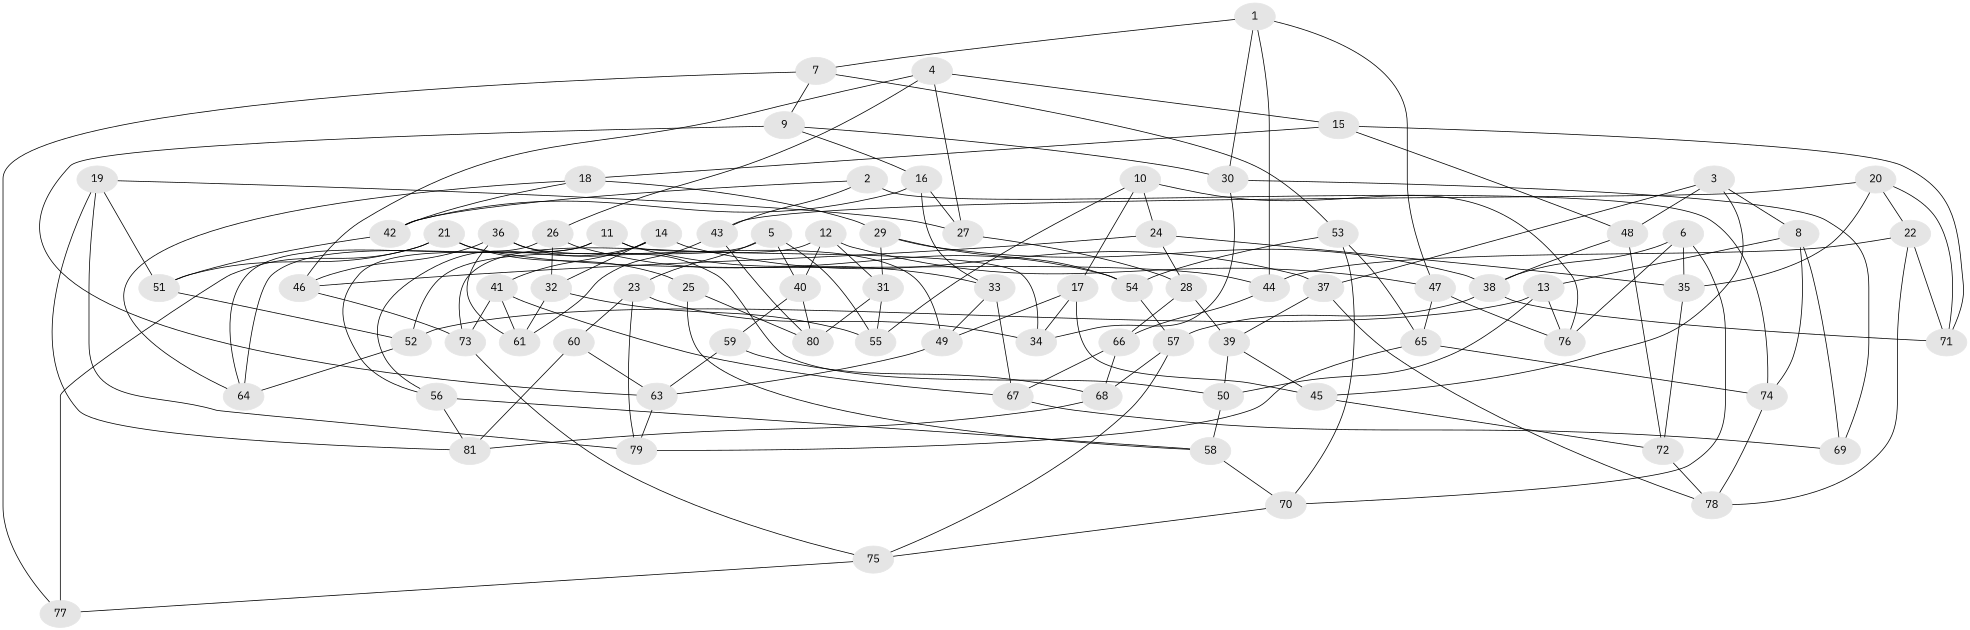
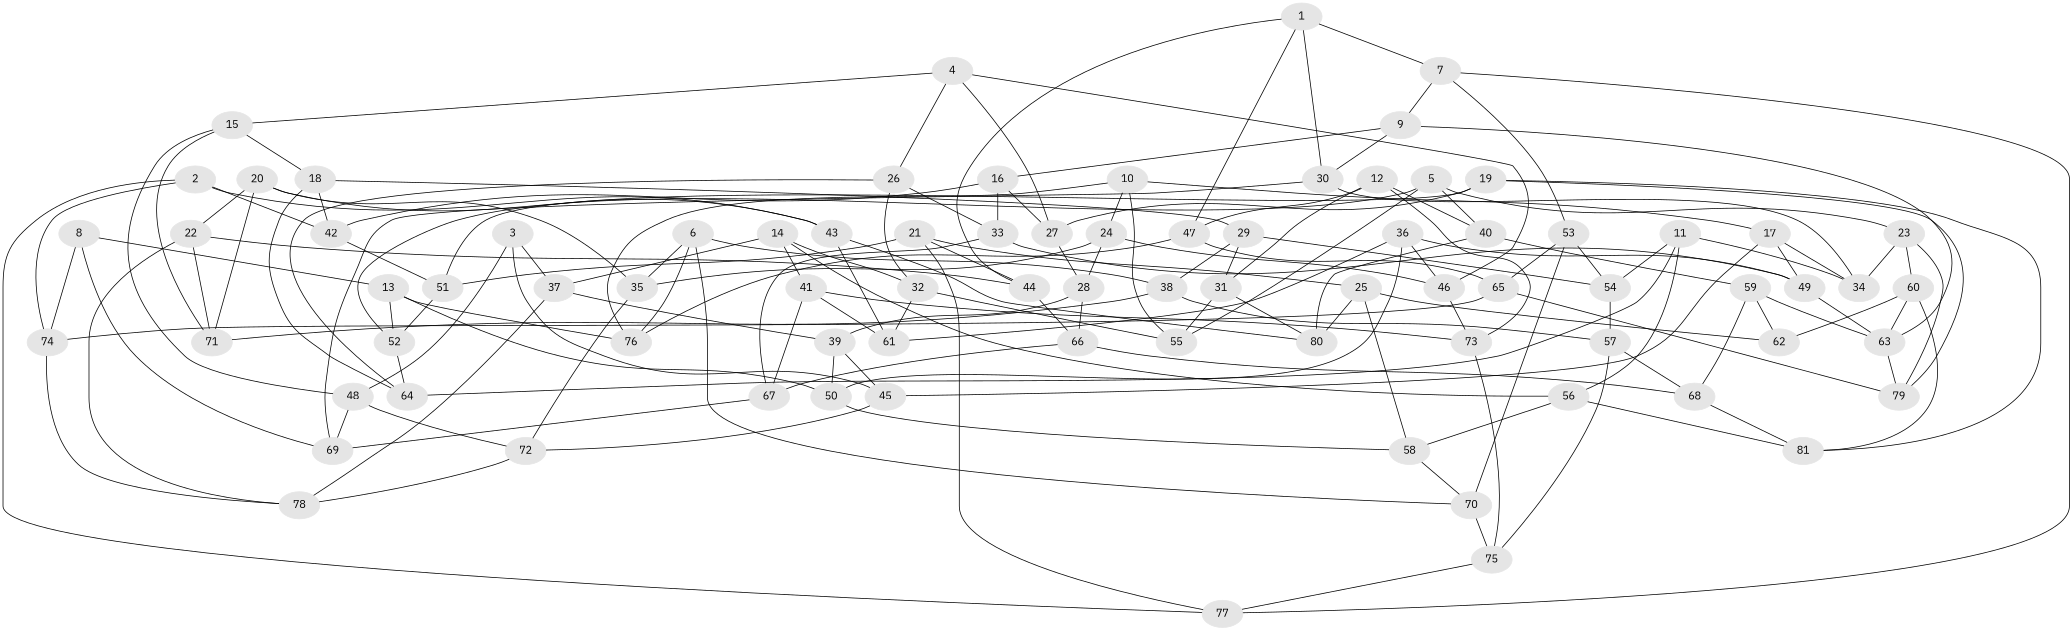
(1763, 211) -> none
(1583, 249) -> (343, 424)
none -> (1779, 342)
none -> (377, 569)
